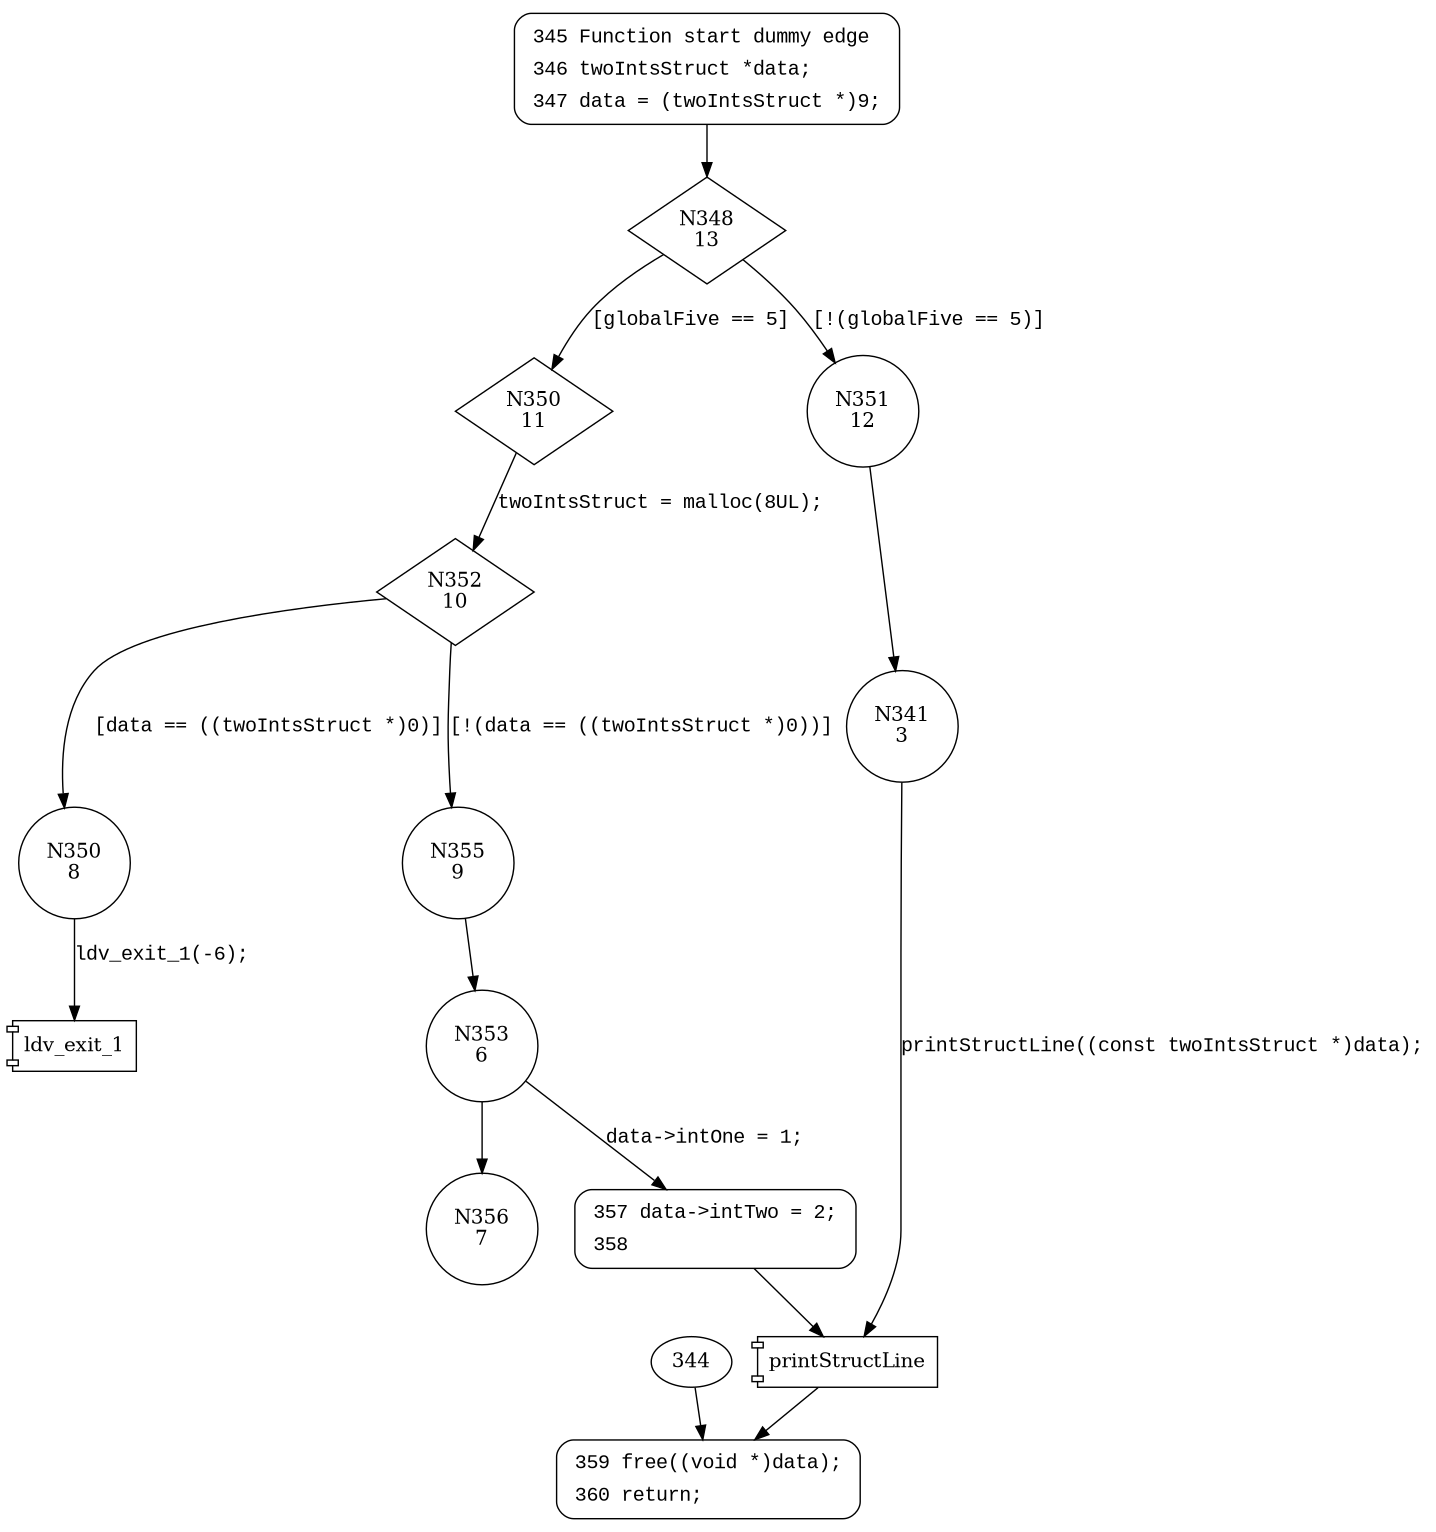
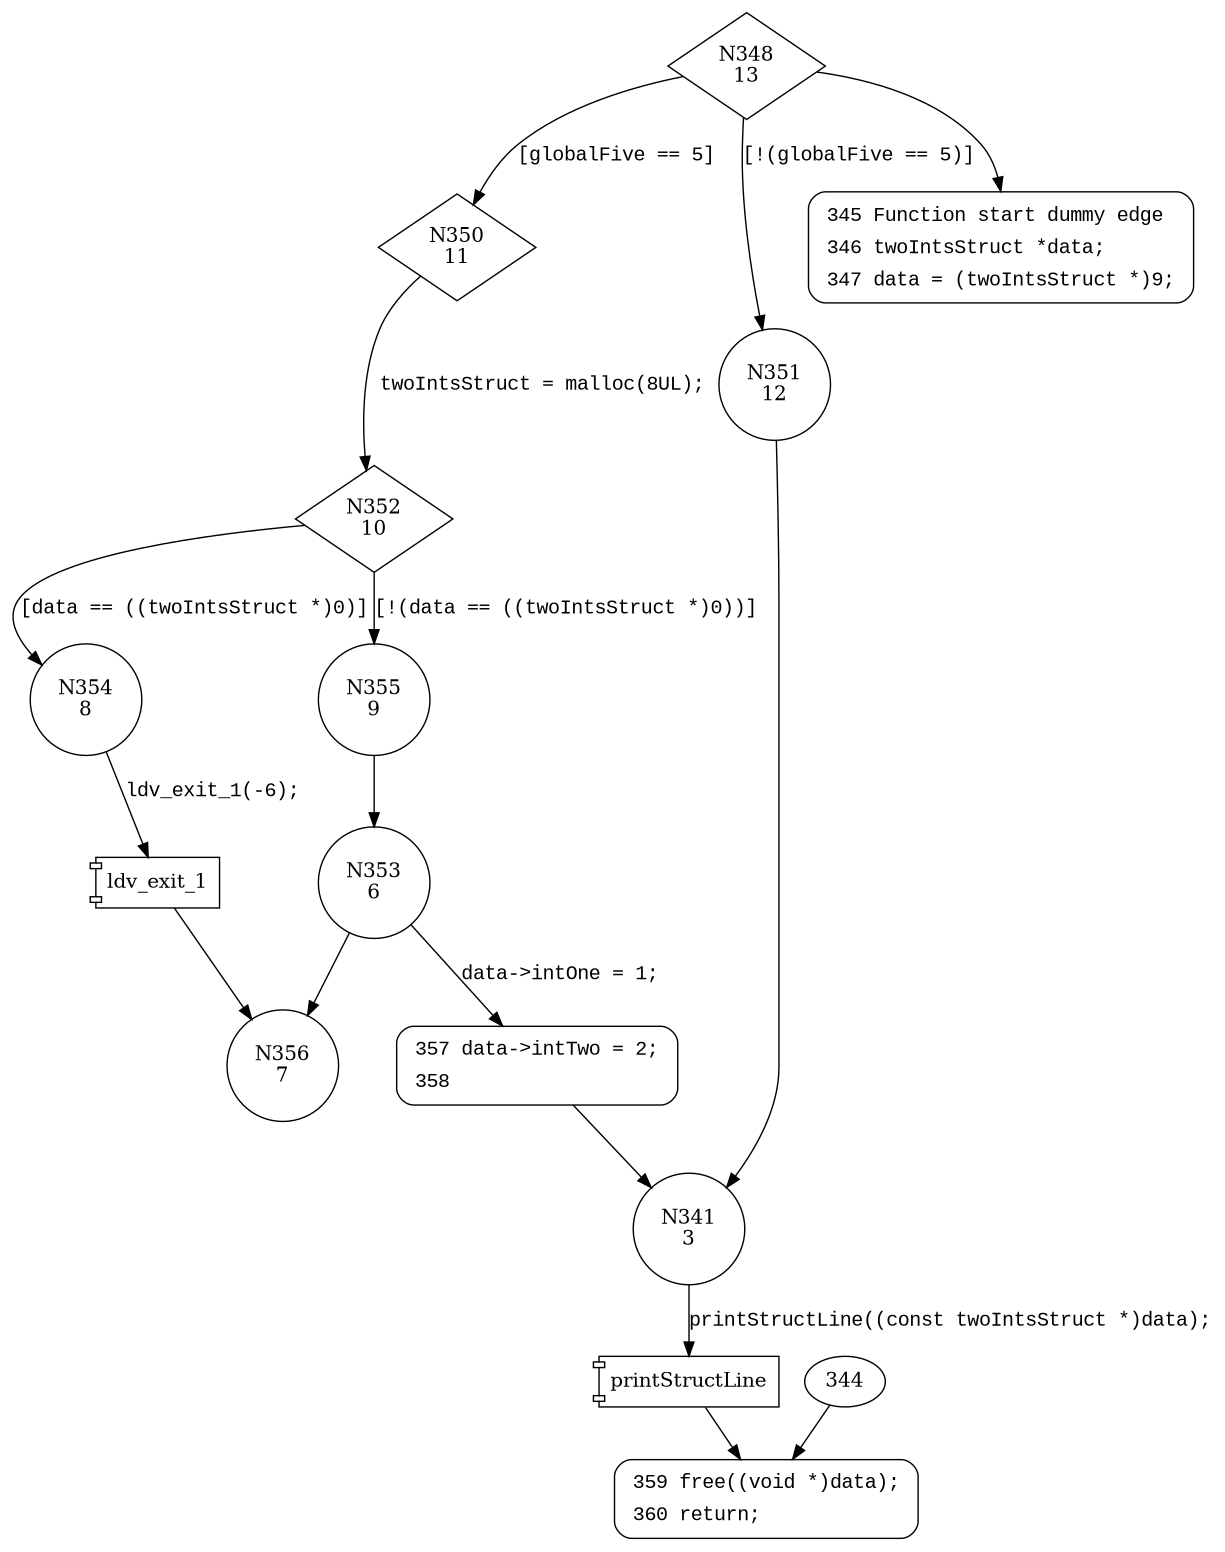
(707, 144) -> (922, 102)
(74, 863) -> (86, 700)
none -> (209, 958)
(784, 1298) -> (607, 1141)
